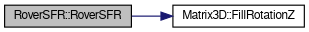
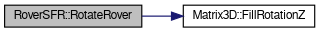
(68, 16) -> (73, 16)
